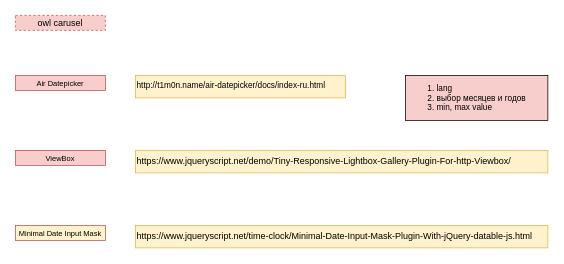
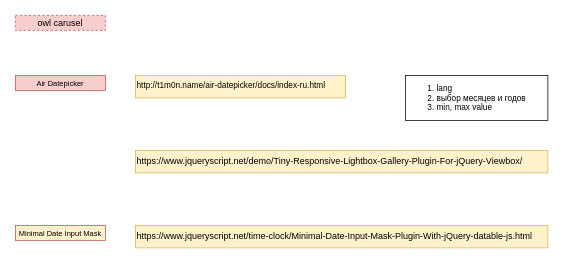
(477, 98) -> (477, 98)
(60, 158) -> none
(342, 166) -> (342, 166)
